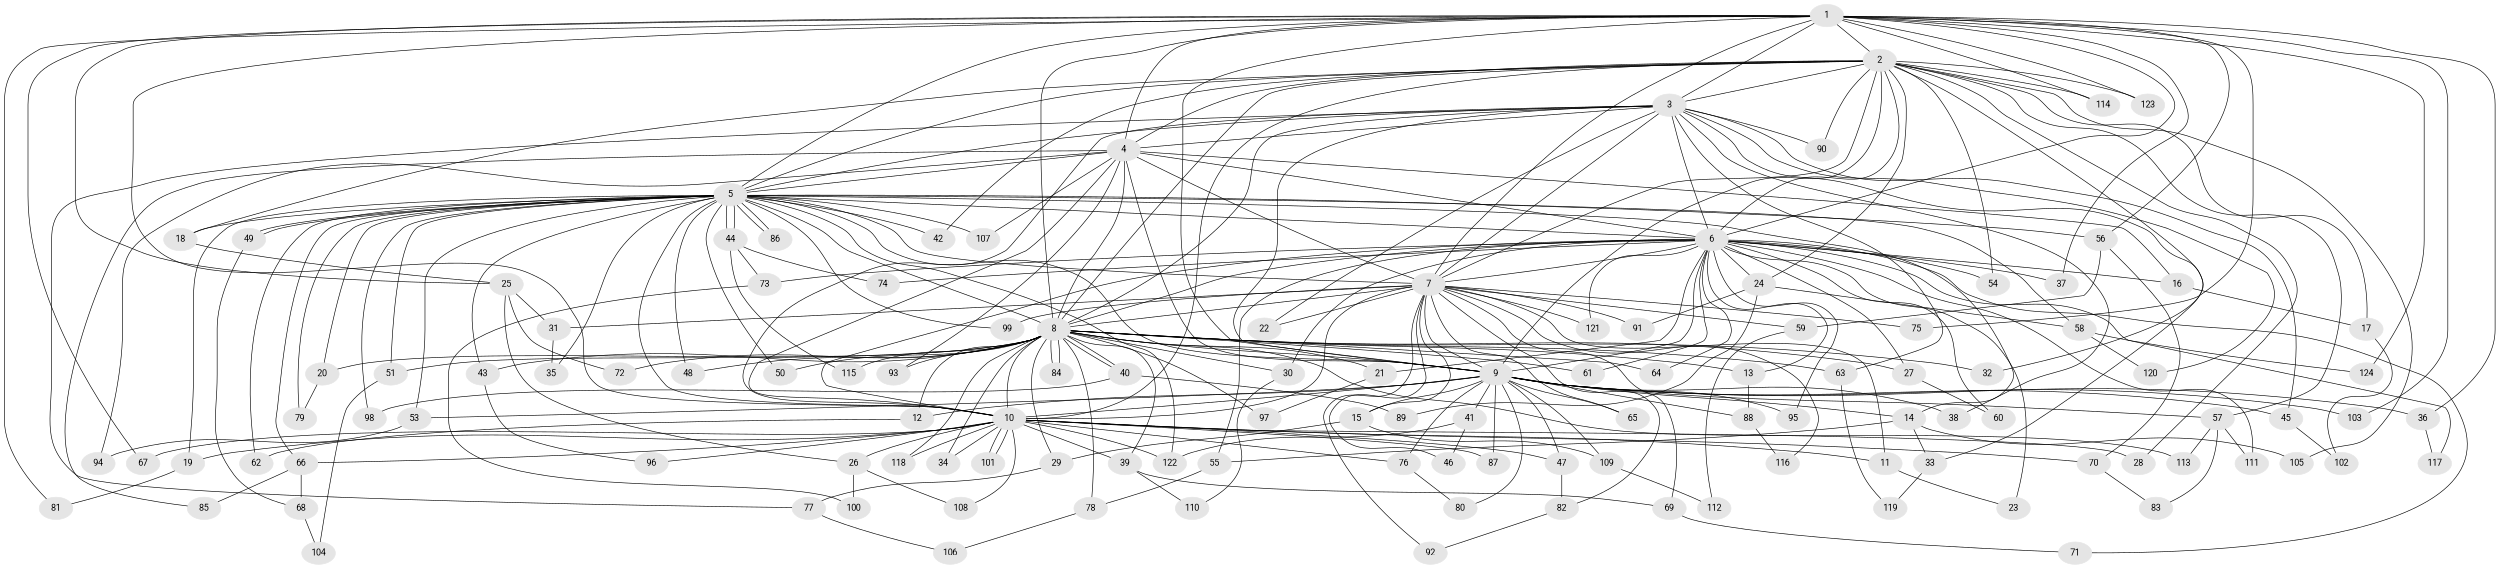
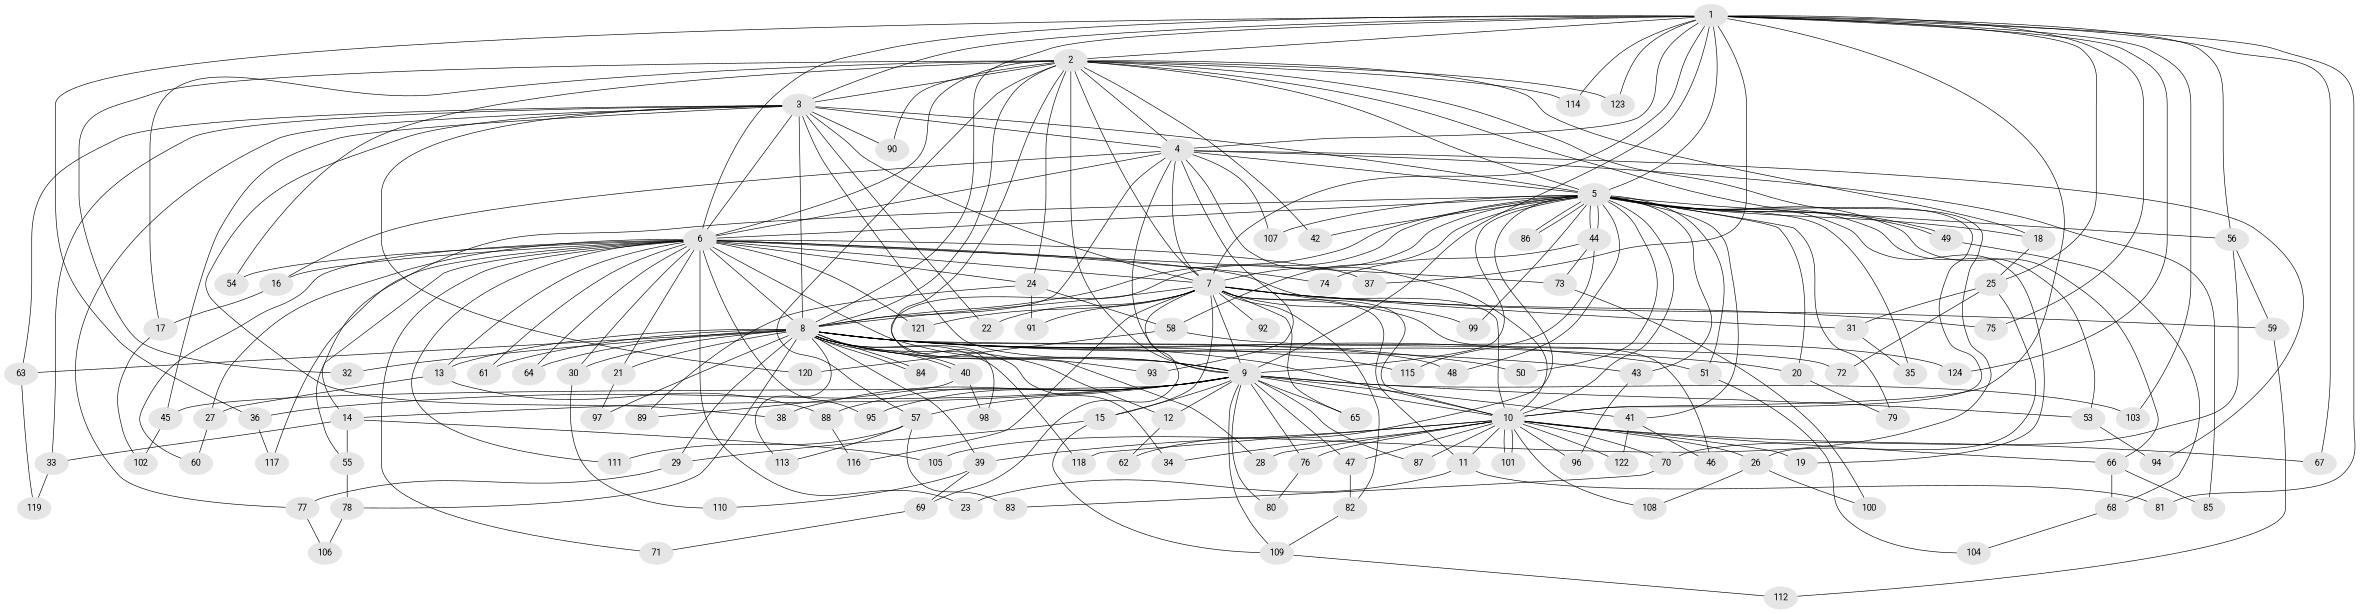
(1067, 178) -> none
(998, 289) -> (1735, 295)
(1483, 344) -> (323, 393)
(124, 489) -> (1795, 488)
(1496, 531) -> (1314, 531)
